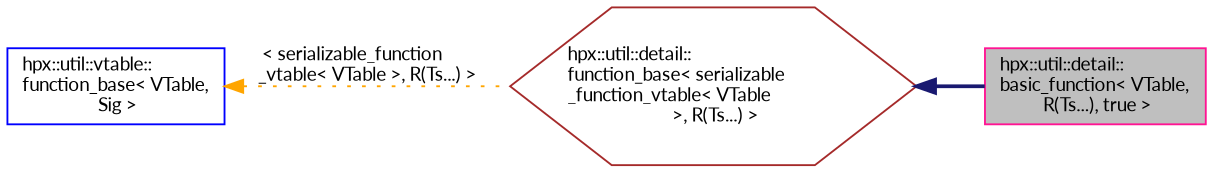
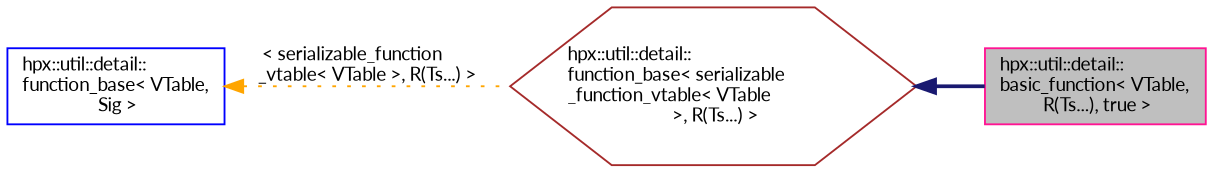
(116, 86) -> (116, 86)
